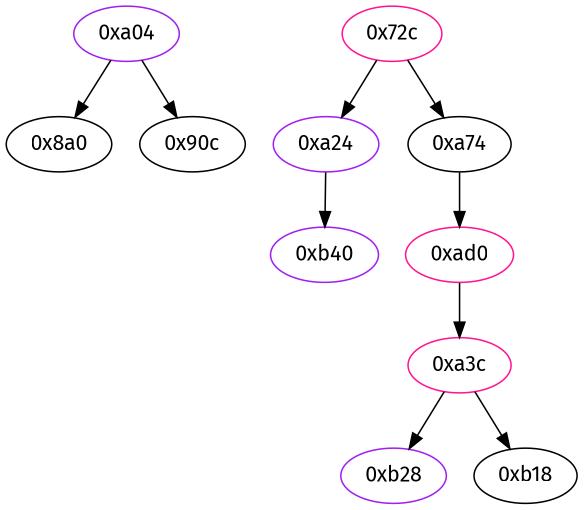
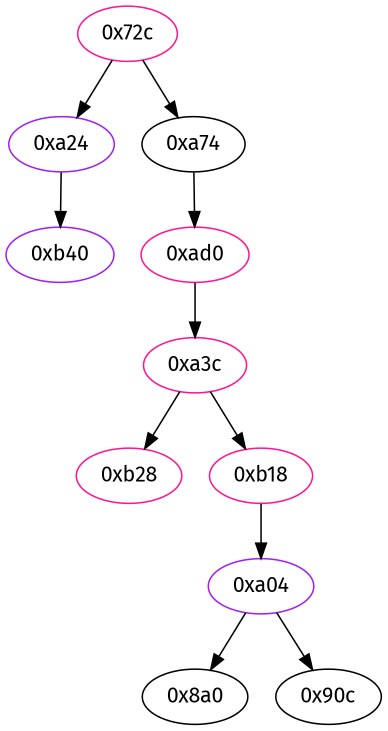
(394, 476) -> (129, 476)
(526, 476) -> (261, 476)
none -> (261, 523)
